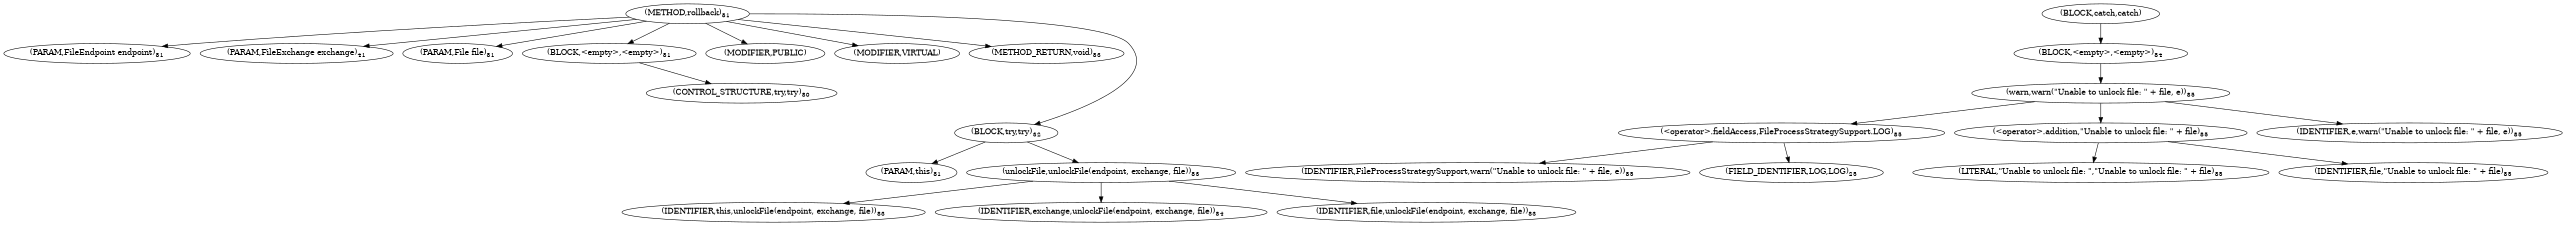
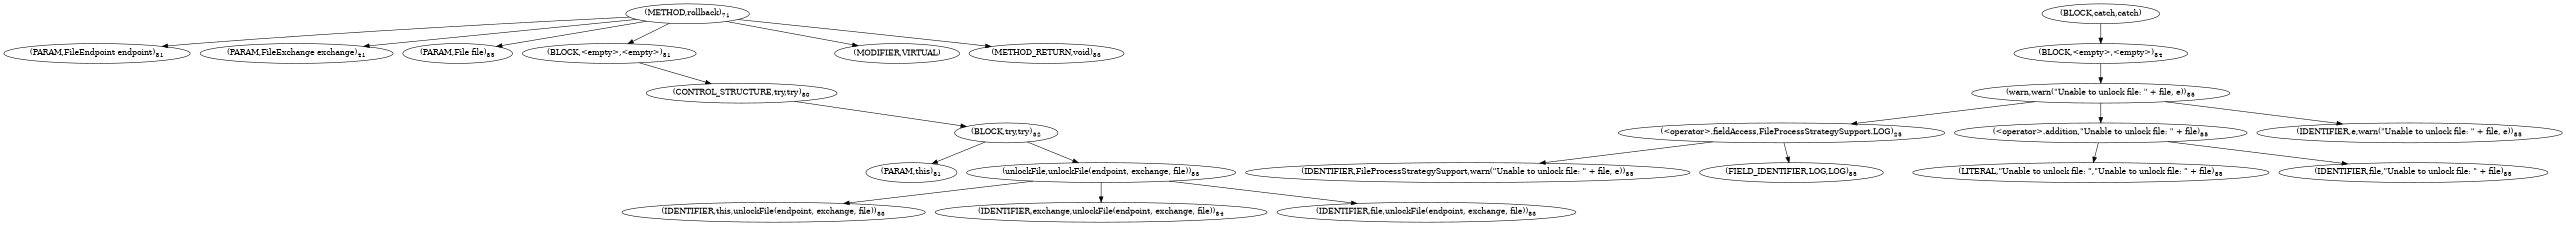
(726, 13) -> (726, 13)
(1010, 21) -> (878, 114)
(491, 53) -> (491, 53)
(765, 53) -> none
(1898, 132) -> (1898, 132)
(1853, 172) -> (1853, 172)
